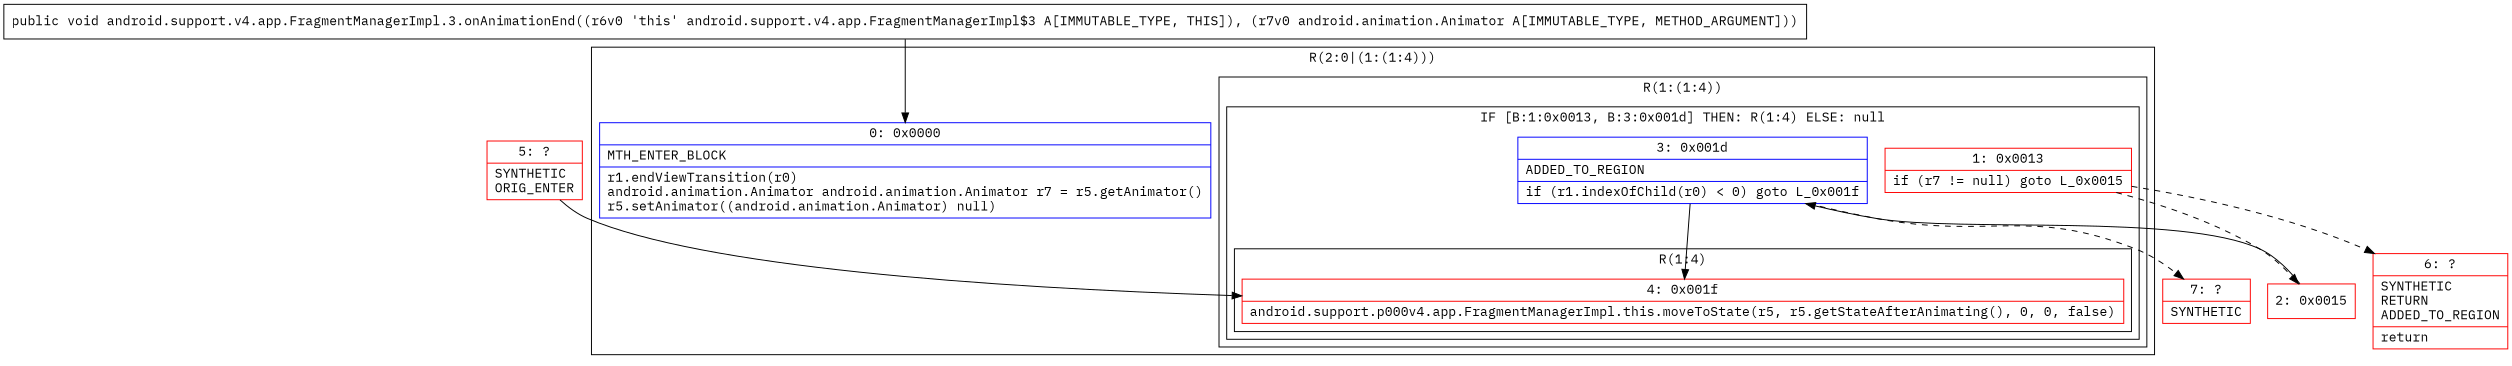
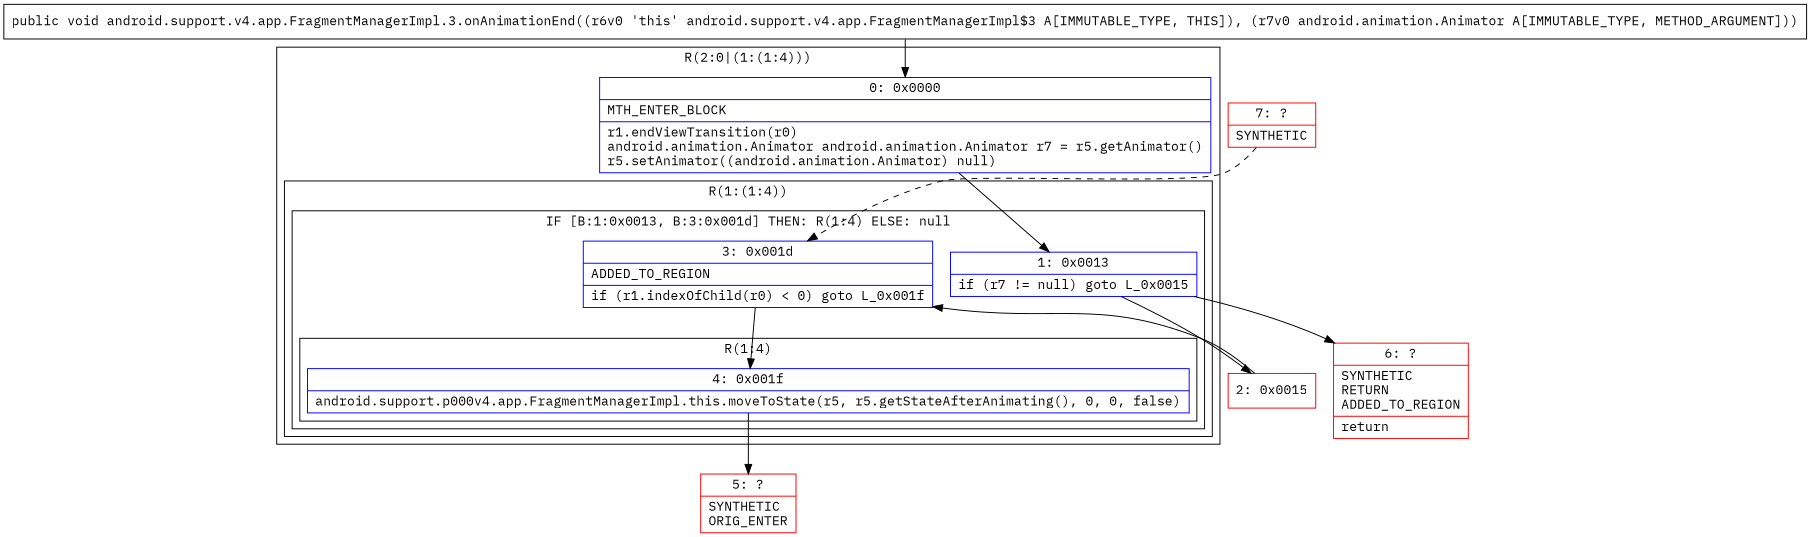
(2008, 170) -> (1074, 274)
none -> (994, 204)
(2251, 211) -> (1261, 315)
(2210, 224) -> (1172, 322)
(2081, 233) -> (921, 187)
(890, 275) -> (748, 450)
(1683, 301) -> (748, 391)
